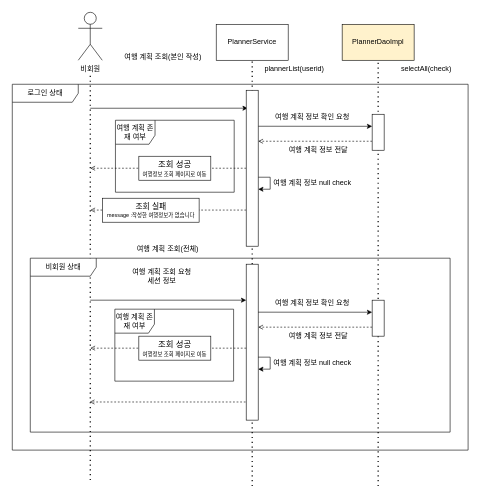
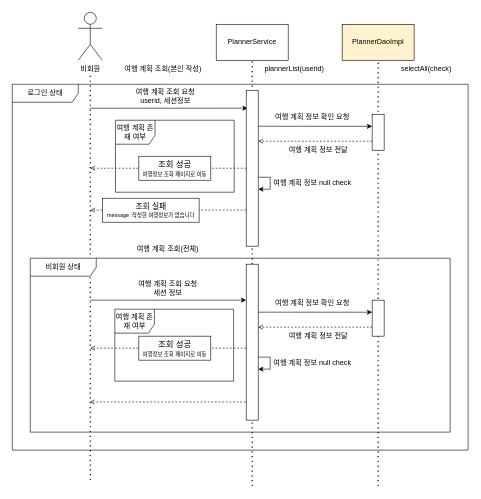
(163, 57) -> (163, 69)
none -> (165, 96)
(162, 276) -> (168, 288)
